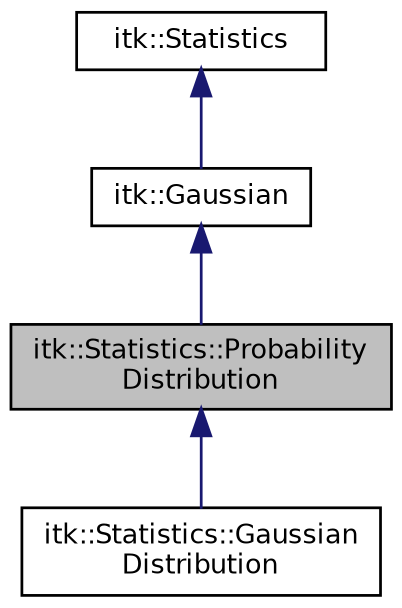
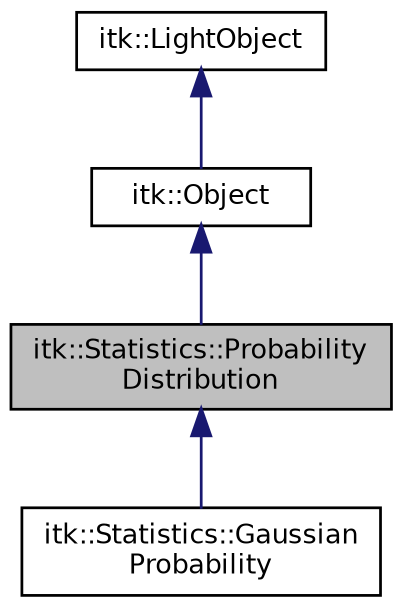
(201, 41) -> (201, 41)
(201, 197) -> (201, 197)
(201, 552) -> (201, 552)
